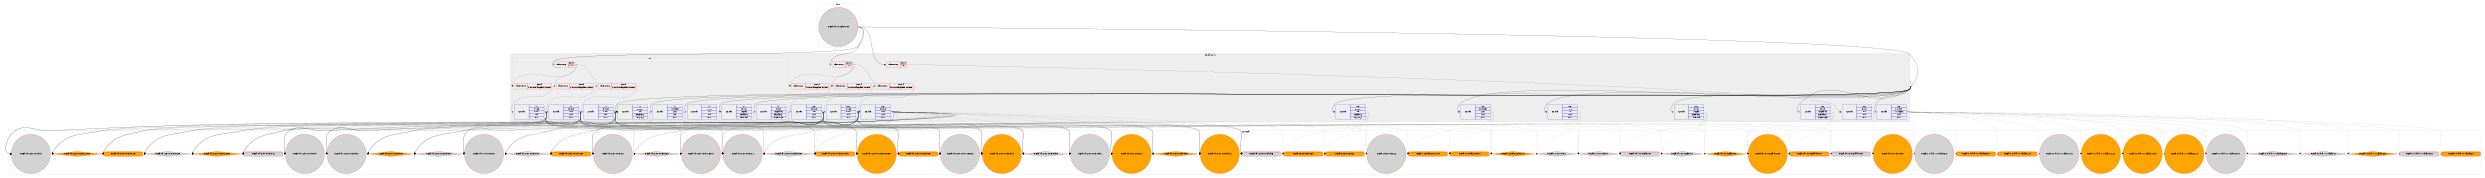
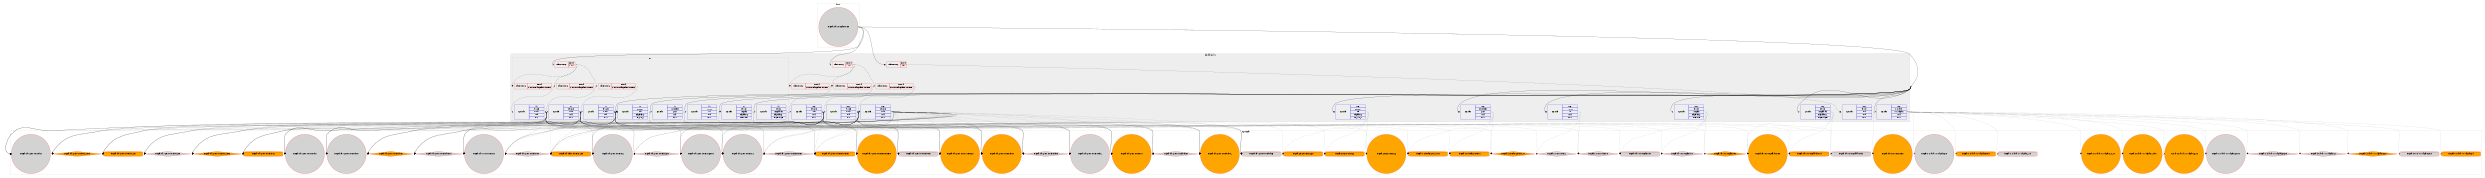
(263, 154) -> (263, 154)
(571, 154) -> (571, 154)
(918, 154) -> (918, 154)
(960, 154) -> (960, 154)
(1176, 154) -> (1176, 154)
(1386, 154) -> (1386, 154)
(2018, 154) -> (2018, 154)
(2059, 154) -> none
(2184, 154) -> (2184, 154)
(2419, 154) -> (2419, 154)
